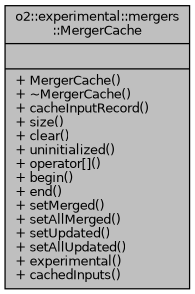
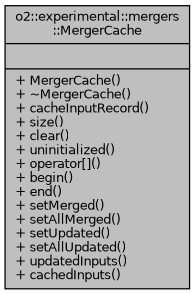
(69, 262) -> (71, 262)
